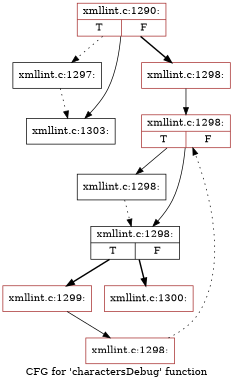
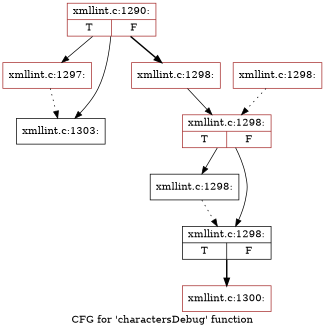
(90, 47) -> (80, 47)
(57, 75) -> (47, 75)
(47, 299) -> none
